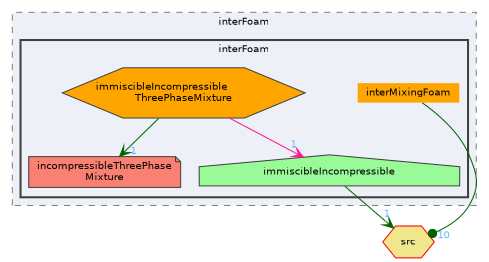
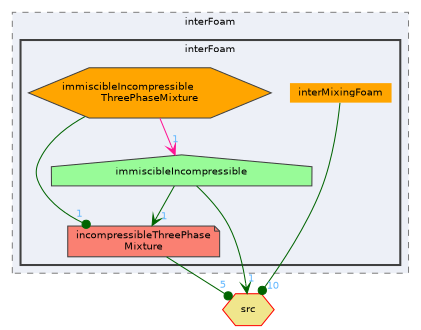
(143, 134) -> (37, 169)
none -> (166, 201)
none -> (203, 280)
